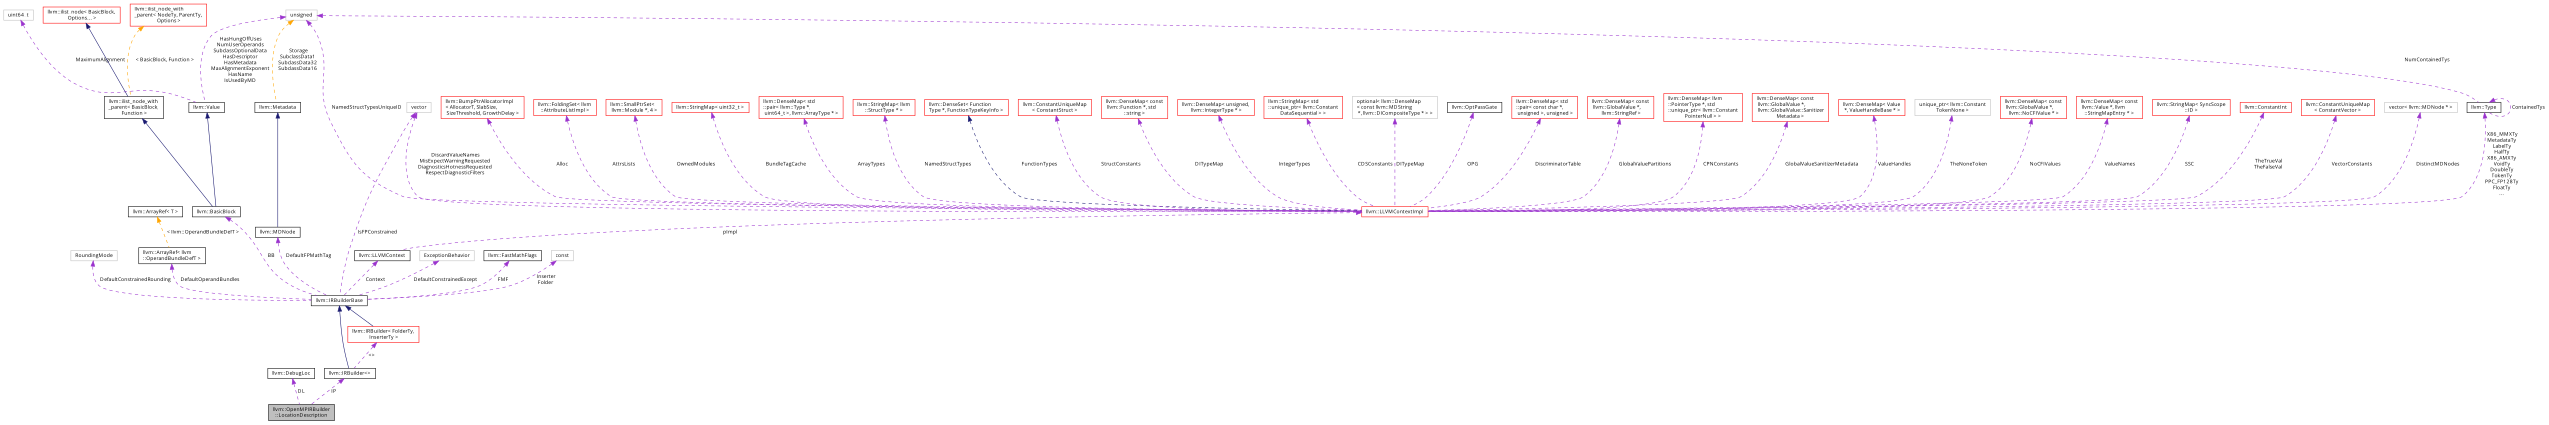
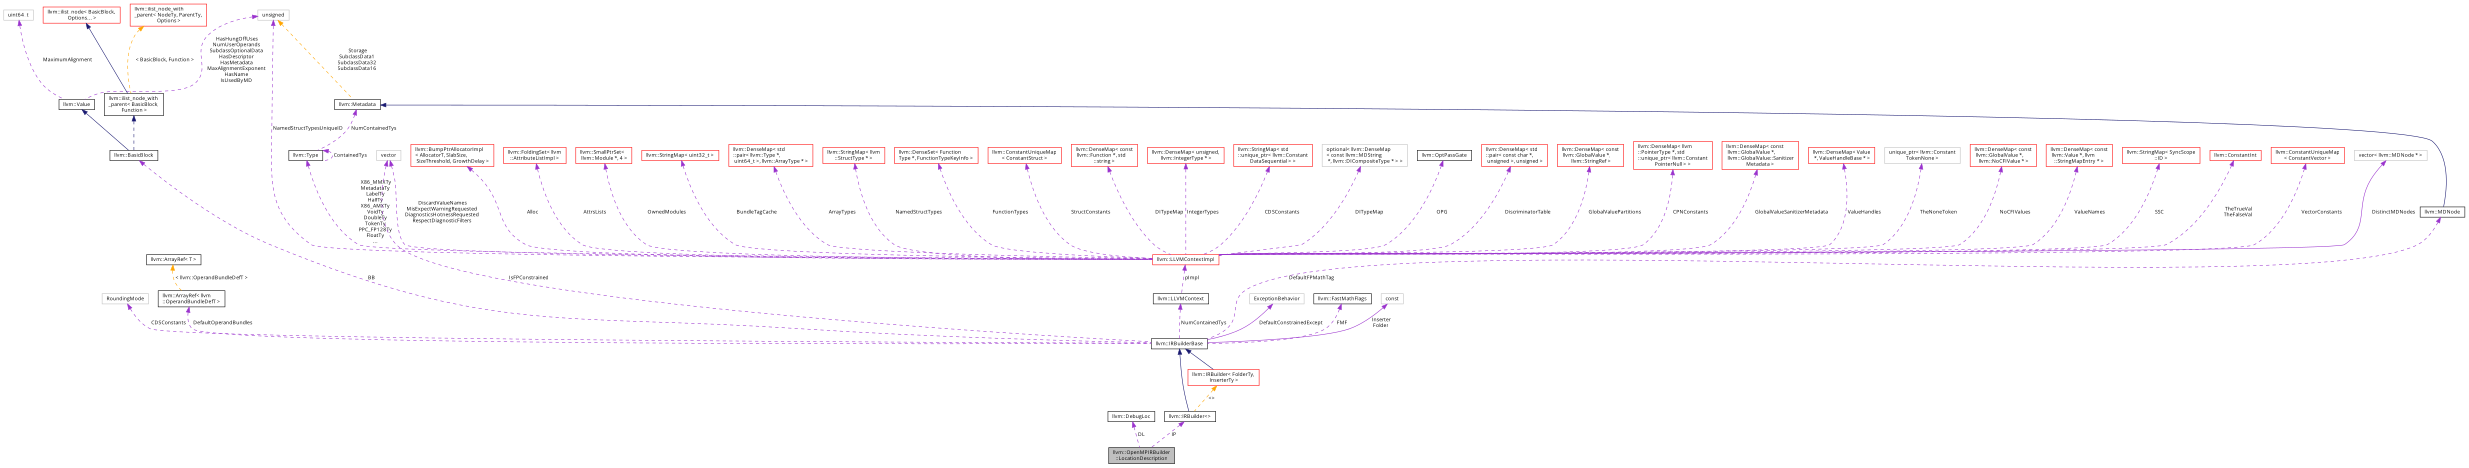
(1403, 30) -> (340, 137)
(179, 165) -> (134, 136)
(1112, 205) -> (1025, 251)
(1948, 209) -> (1827, 252)
(135, 280) -> (168, 323)
(375, 280) -> (1203, 323)
(397, 282) -> (1241, 329)
(467, 293) -> (1321, 335)
(364, 357) -> (1204, 401)
